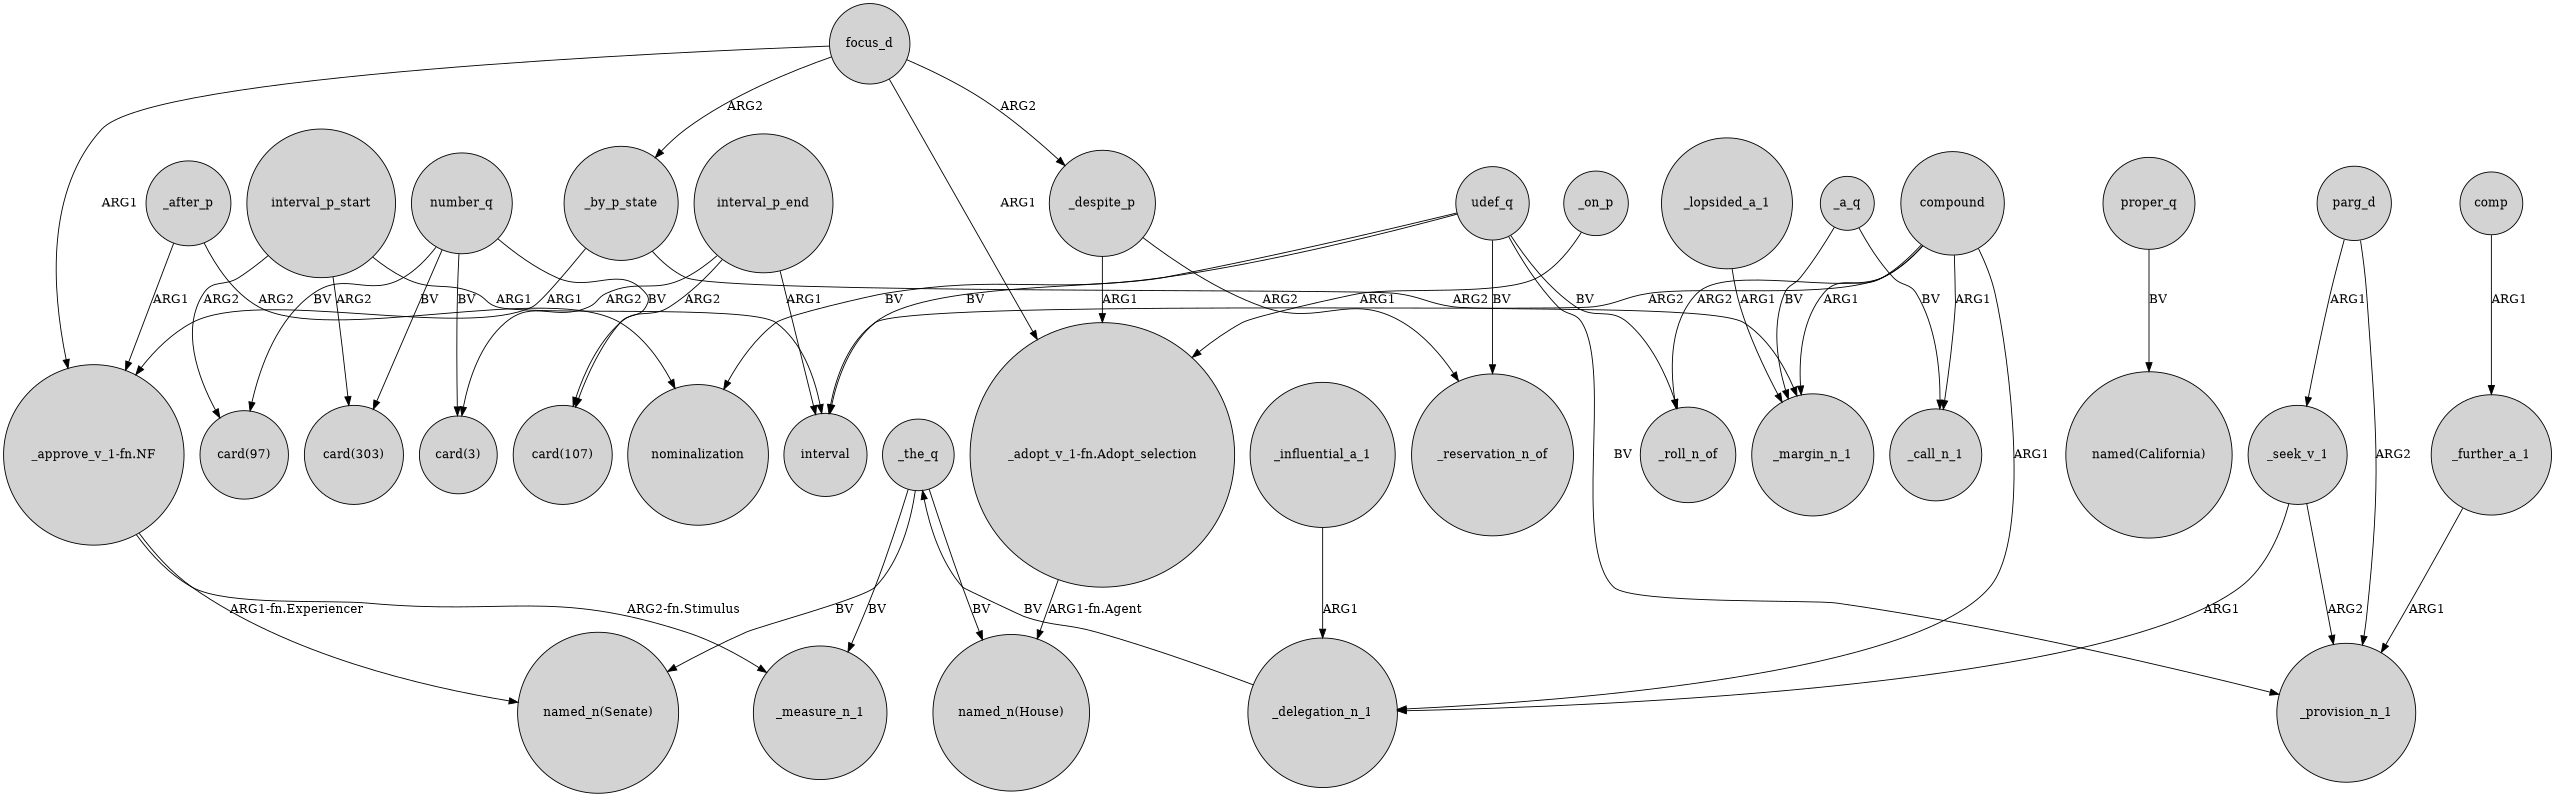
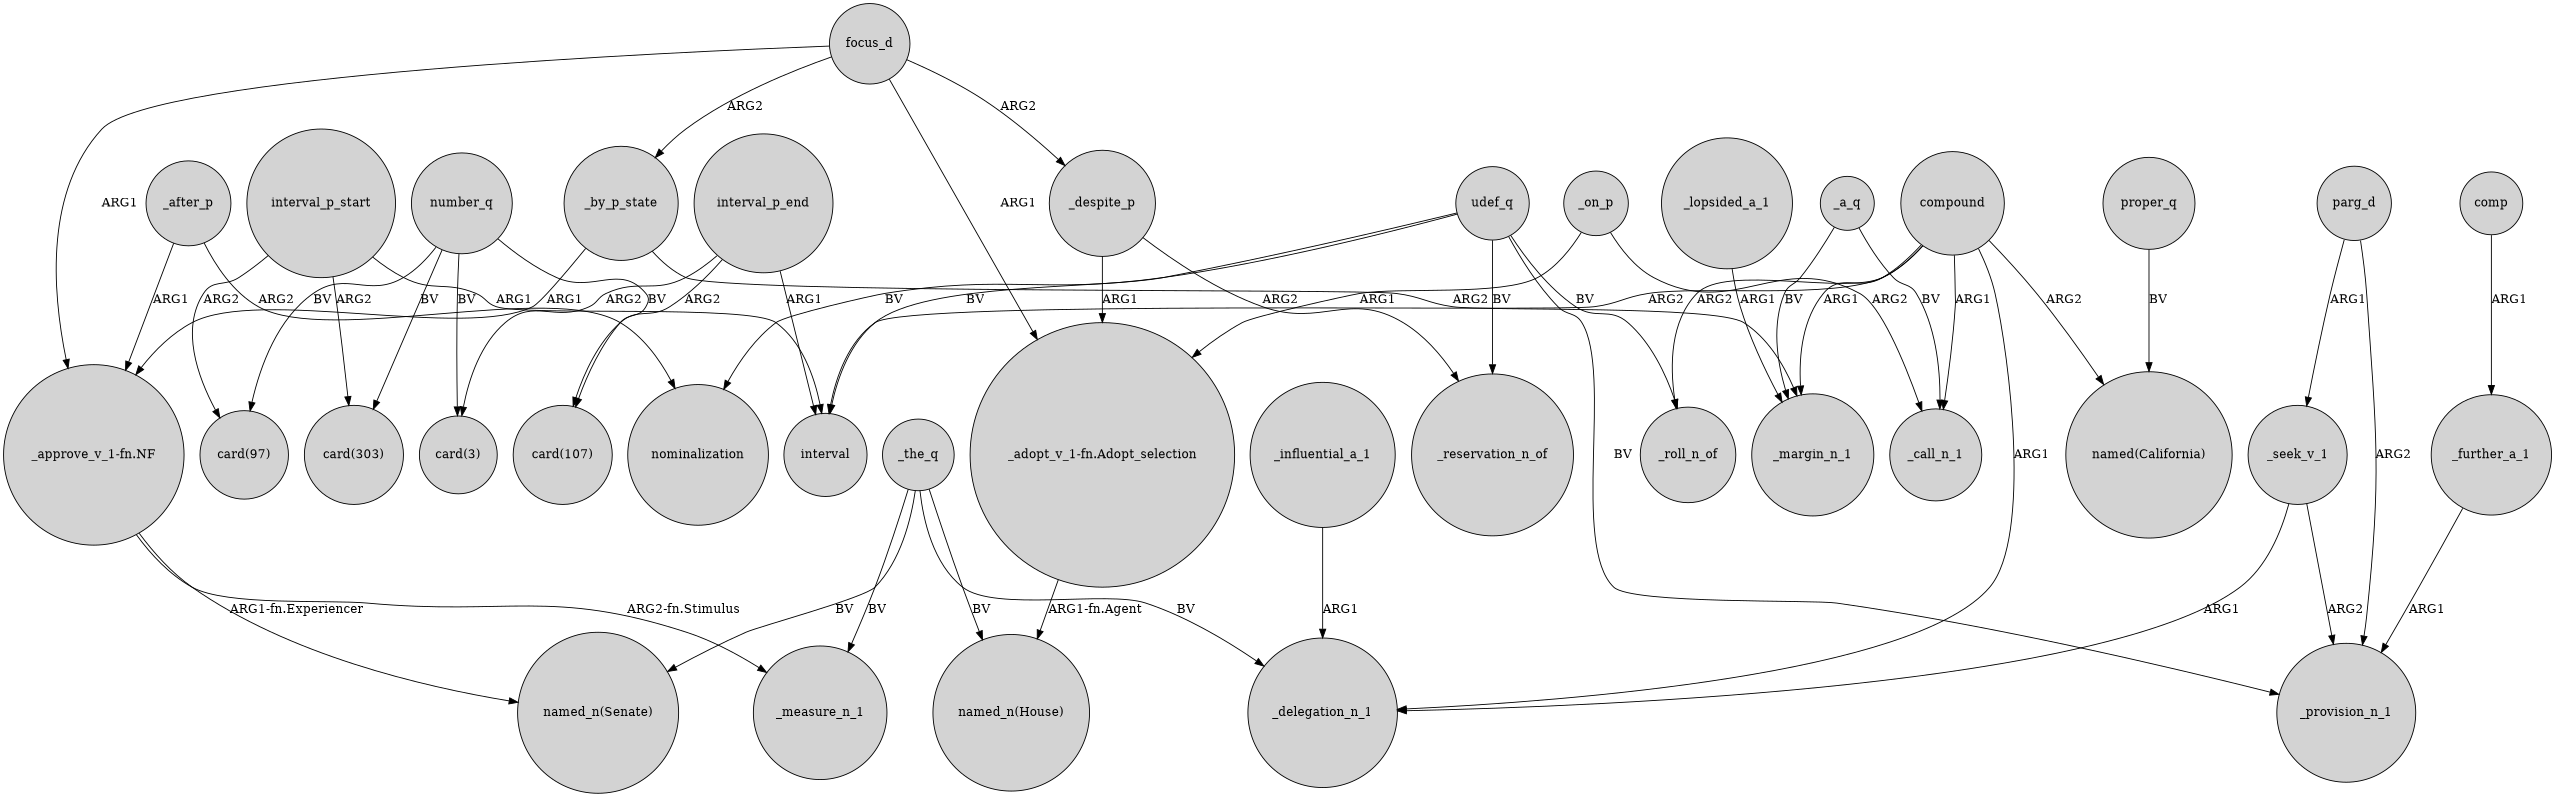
none -> (1855, 292)
none -> (2047, 306)
(1060, 625) -> (1062, 600)
